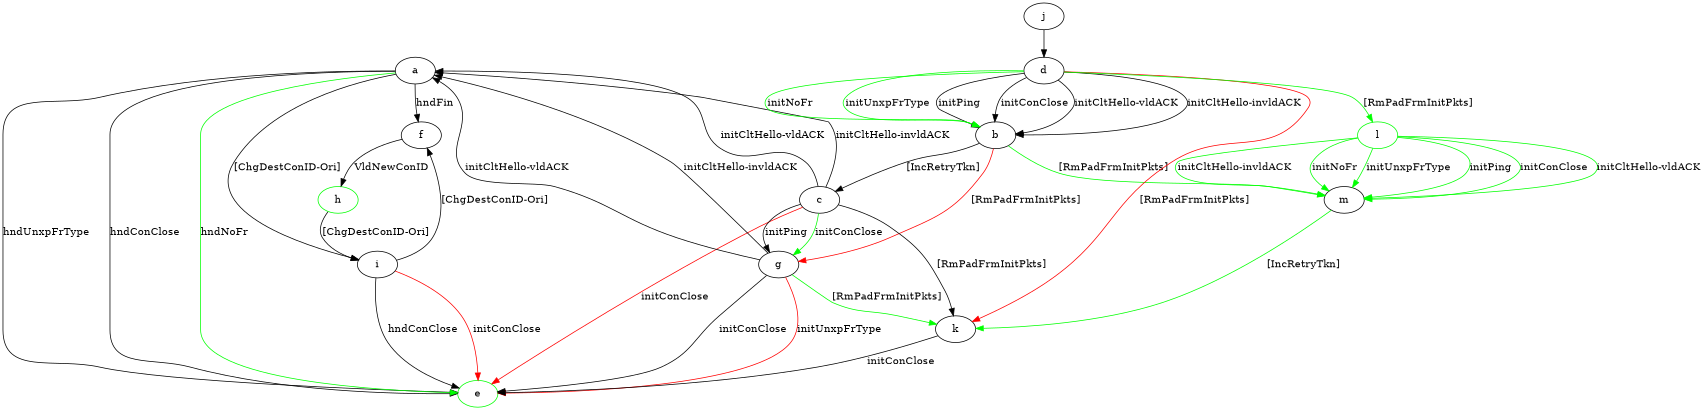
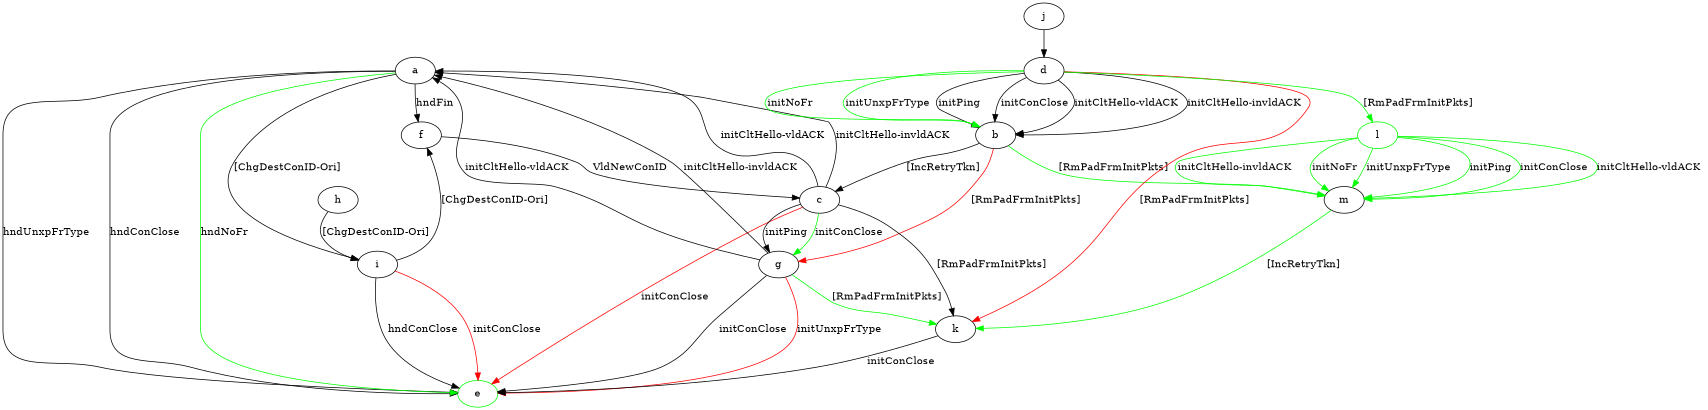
(368, 152) -> (614, 179)
(338, 200) -> (338, 200)
